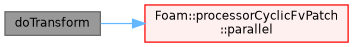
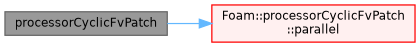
(53, 24) -> (86, 24)
